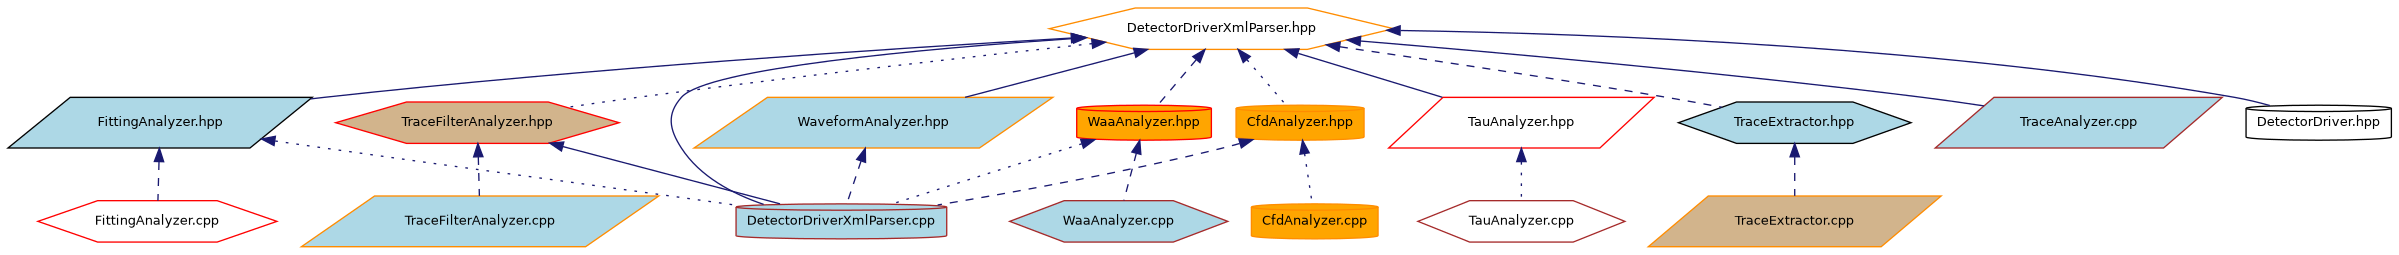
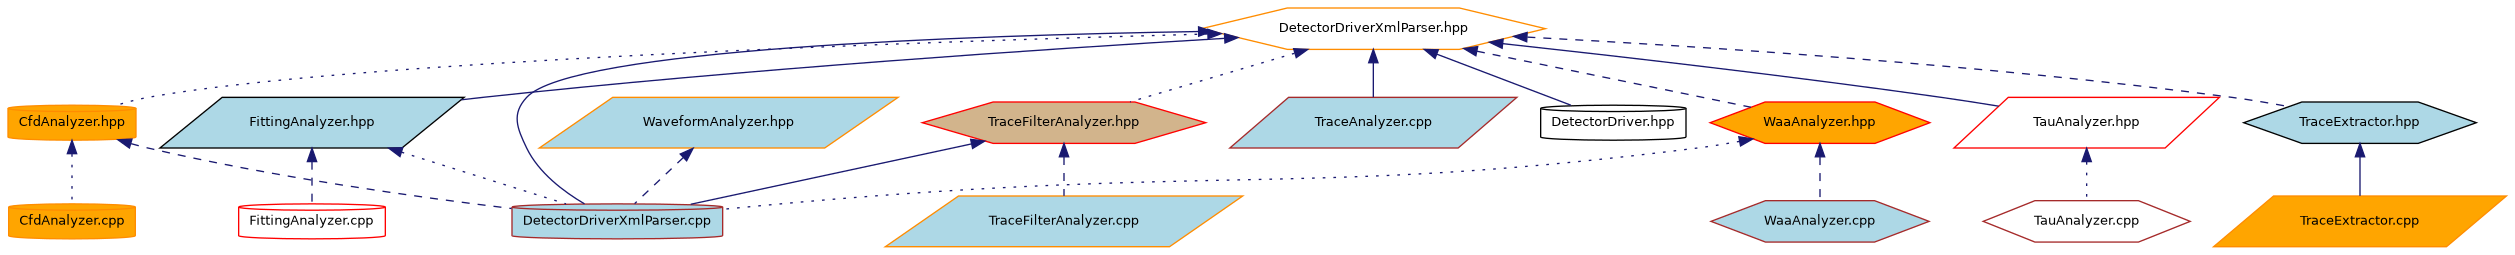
(1050, 75) -> none
(1144, 123) -> (1820, 123)
(1795, 176) -> (2360, 176)
(157, 221) -> (312, 221)
(1795, 221) -> (2360, 221)
